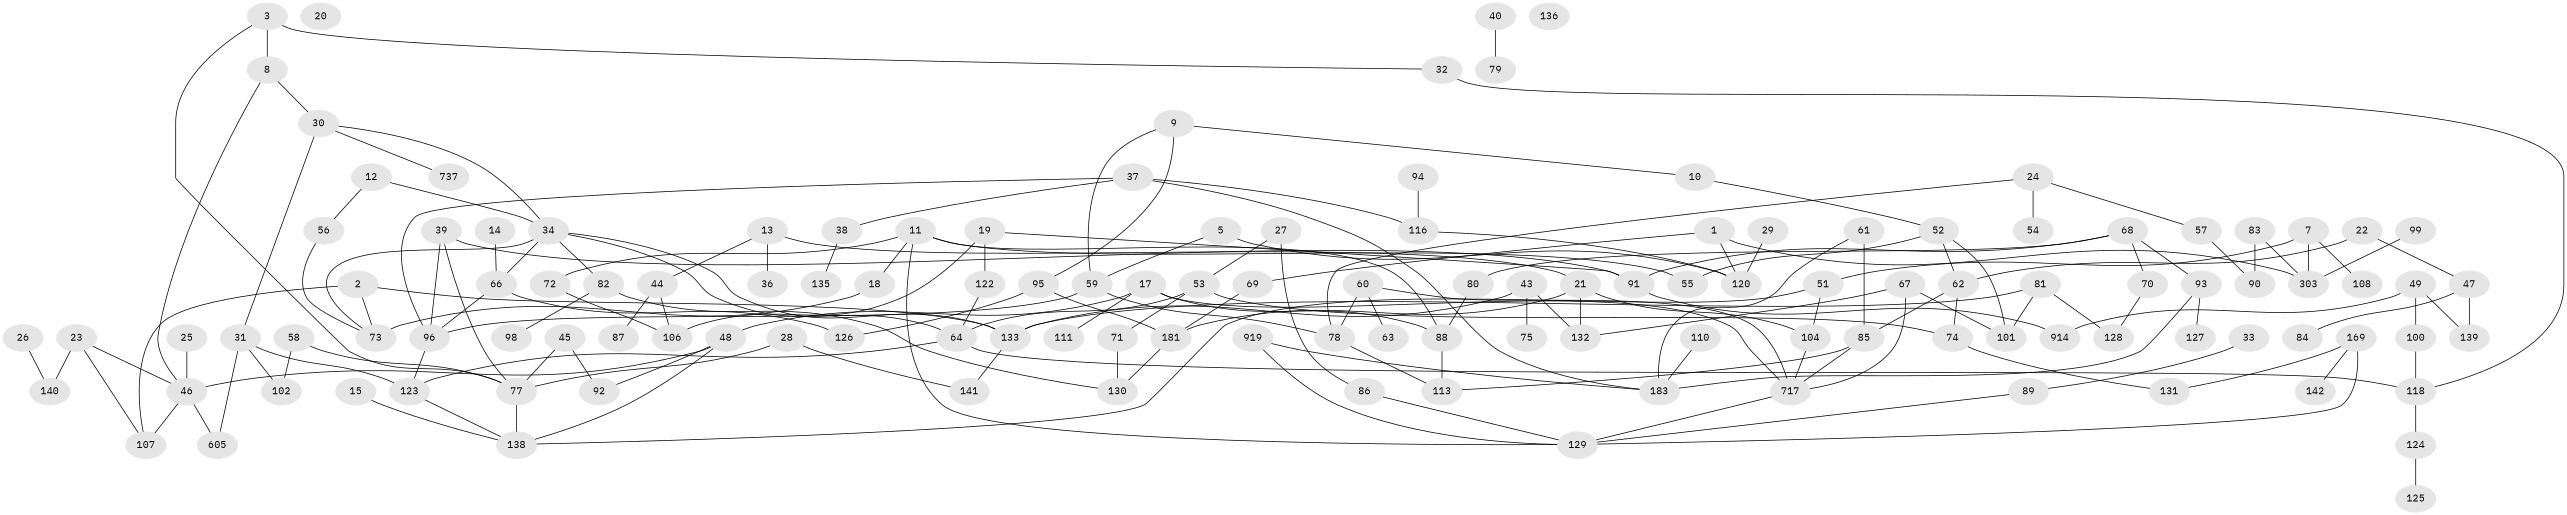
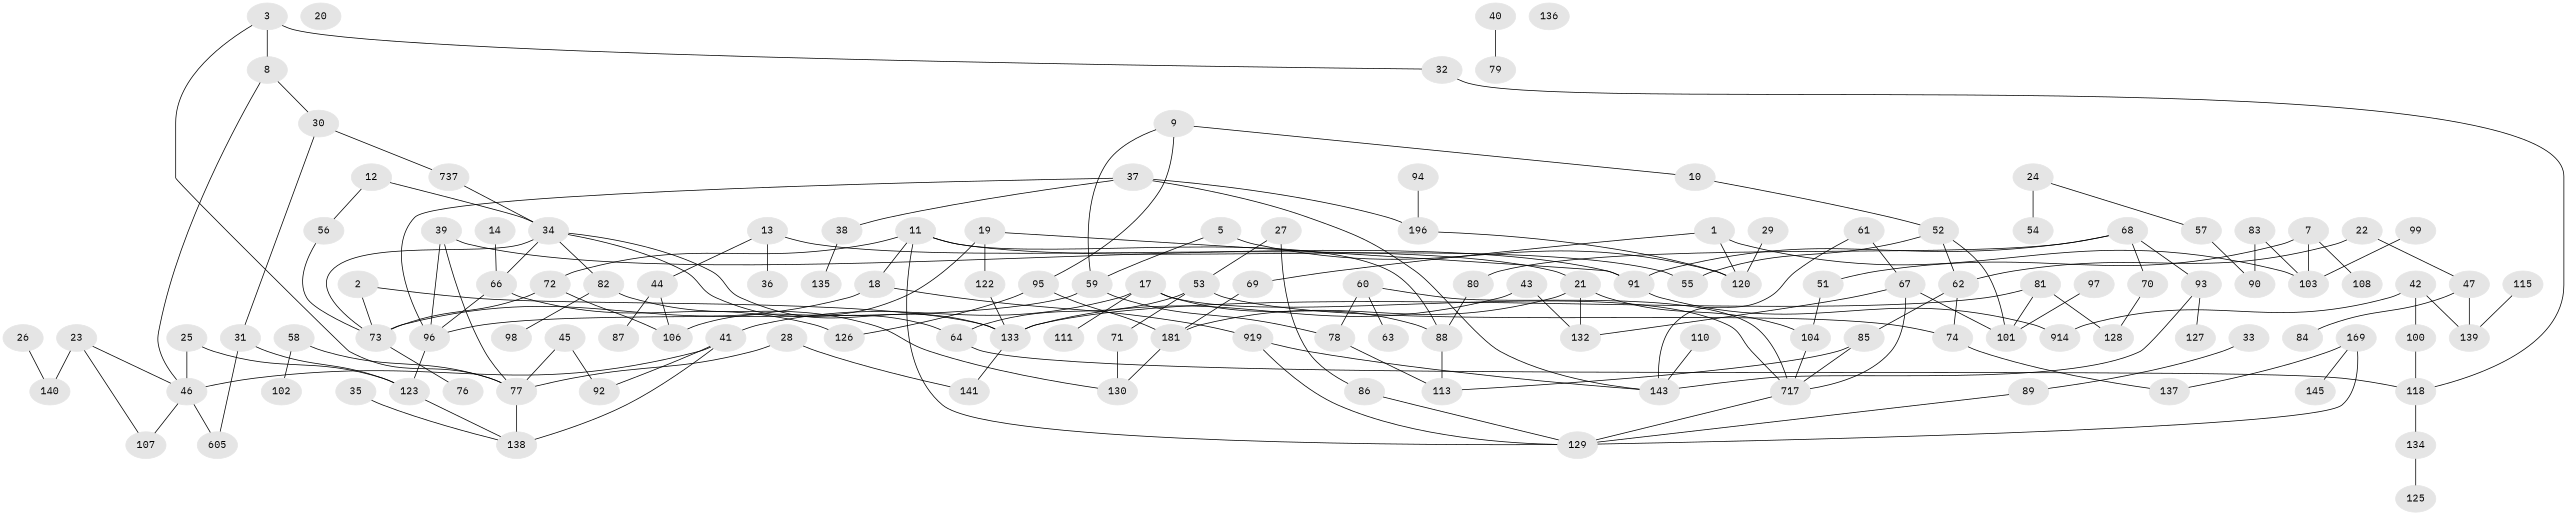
(449, 152) -> (504, 207)
(1645, 219) -> none
(1418, 231) -> (1418, 231)
(1864, 284) -> (1885, 258)
none -> (2094, 284)
(2309, 284) -> (2309, 284)
(2416, 284) -> (2416, 284)
none -> (2523, 284)
(975, 304) -> (997, 311)
(192, 308) -> none
none -> (463, 311)
none -> (1133, 315)
(726, 338) -> (726, 338)
(1527, 338) -> none
(654, 354) -> (298, 365)
(261, 365) -> none
(1176, 374) -> none
(356, 392) -> (356, 392)
none -> (463, 392)
(1659, 392) -> (1659, 392)
(2169, 392) -> (2169, 392)
(2315, 392) -> (2315, 392)
(2416, 445) -> (2416, 445)
